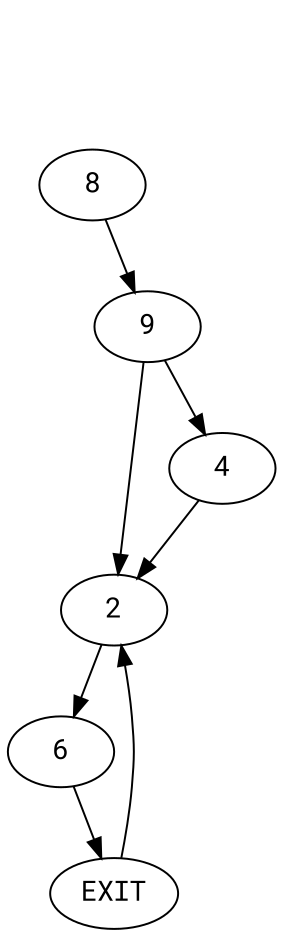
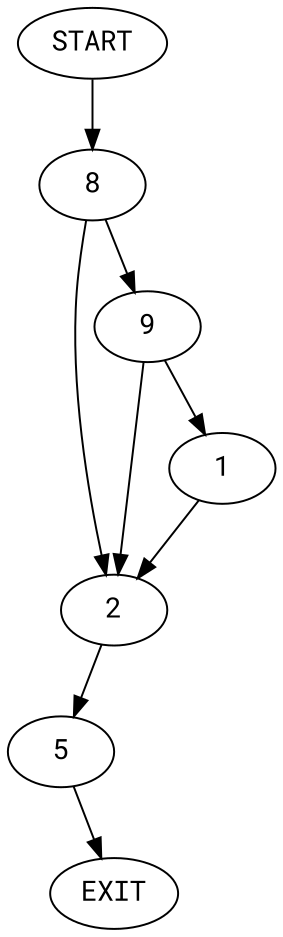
none -> (92, 43)
(222, 468) -> (222, 468)
(61, 752) -> (61, 752)
(134, 762) -> (77, 389)
